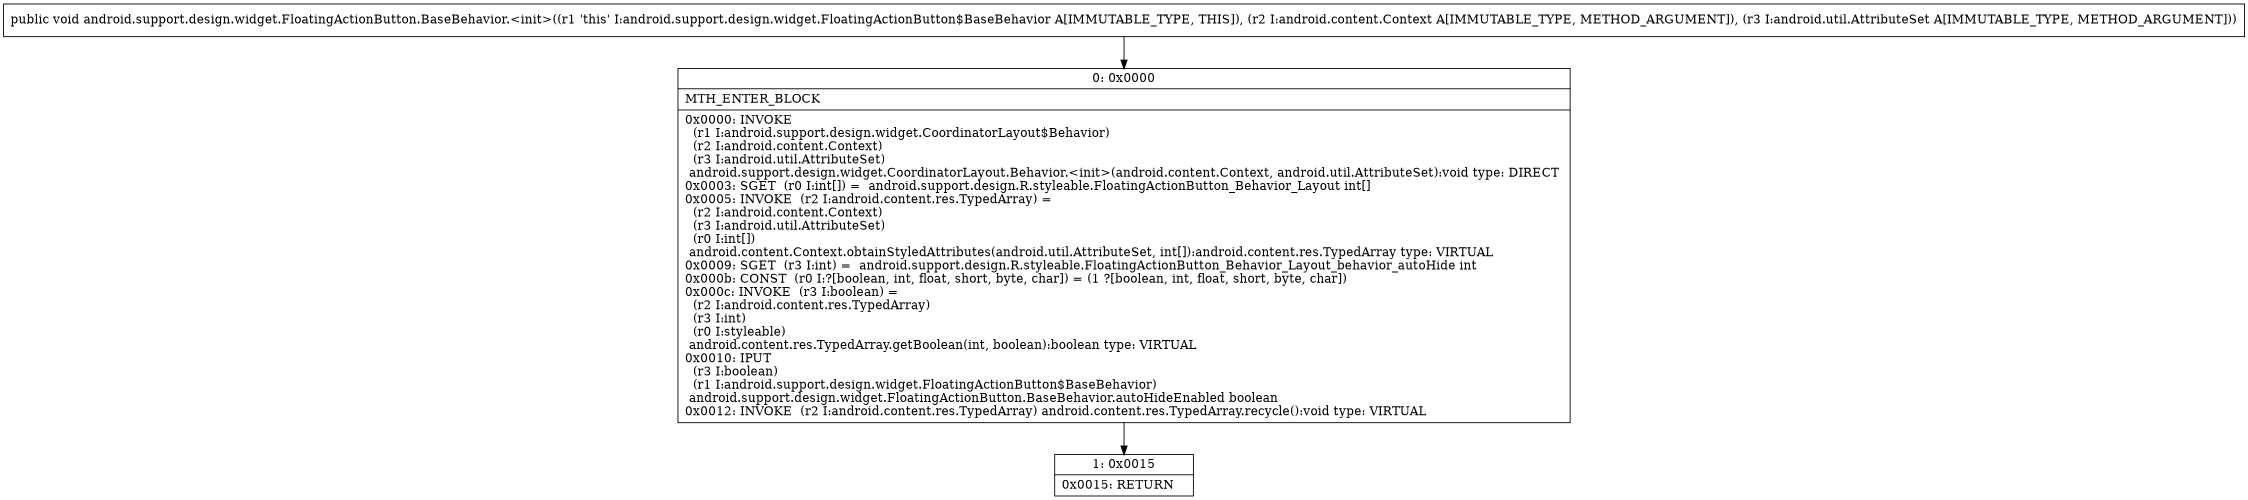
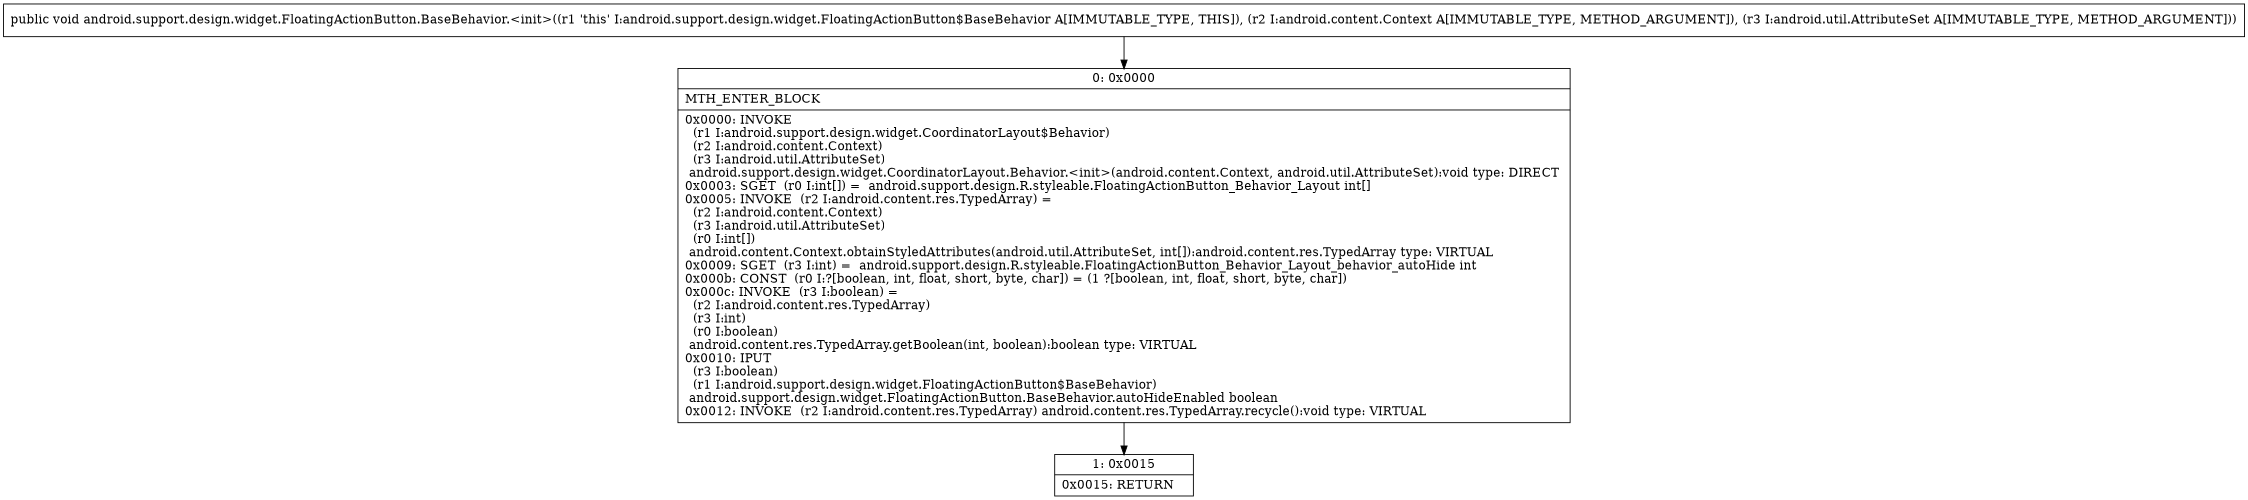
(736, 332) -> (732, 332)
